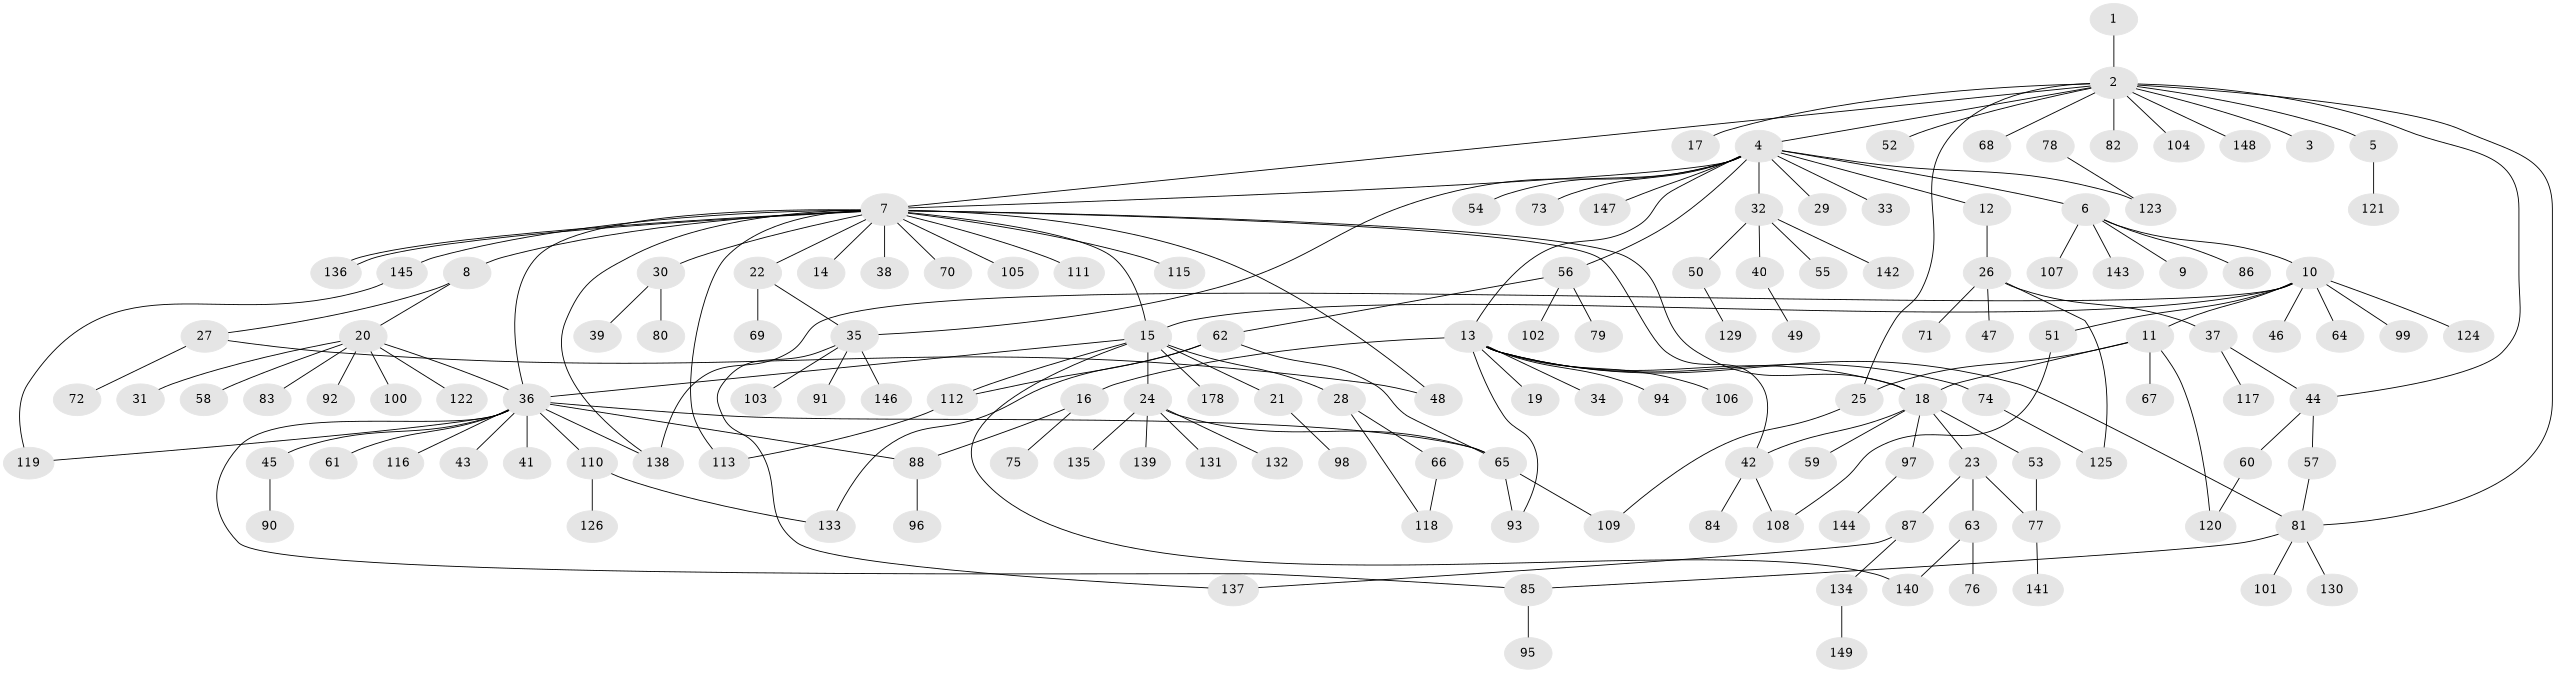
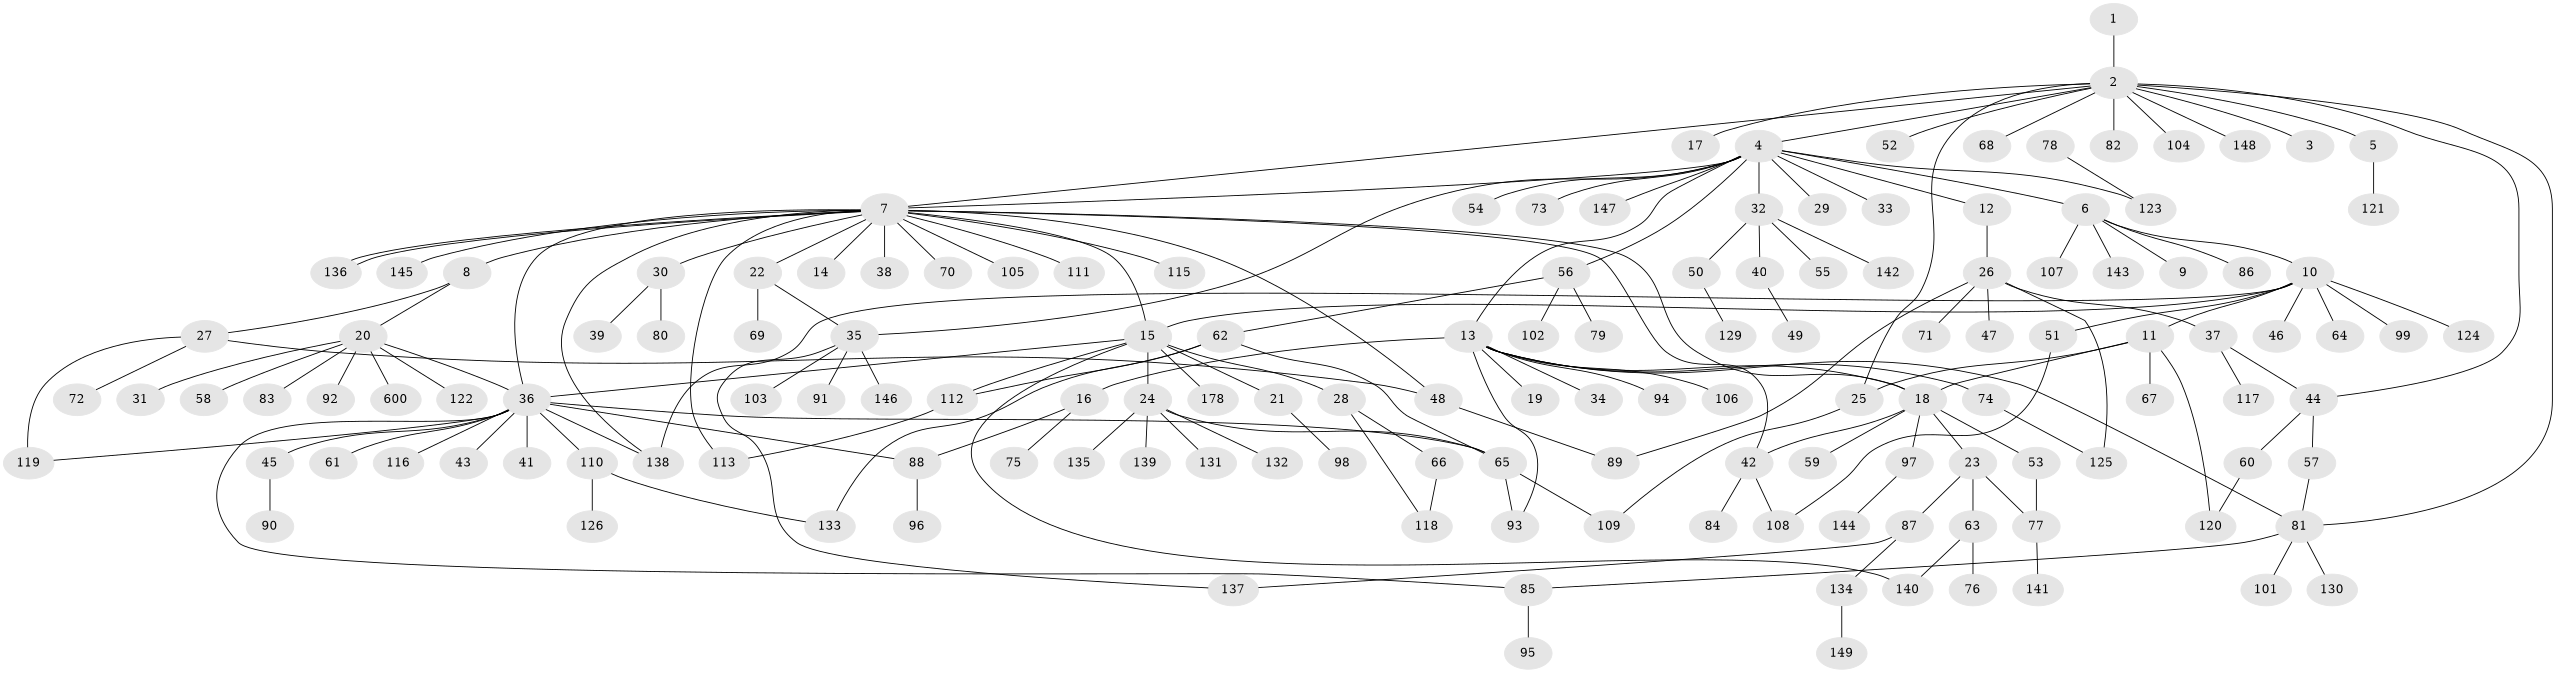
(160, 306) -> (77, 360)
(396, 400) -> (396, 400)
none -> (1615, 463)
